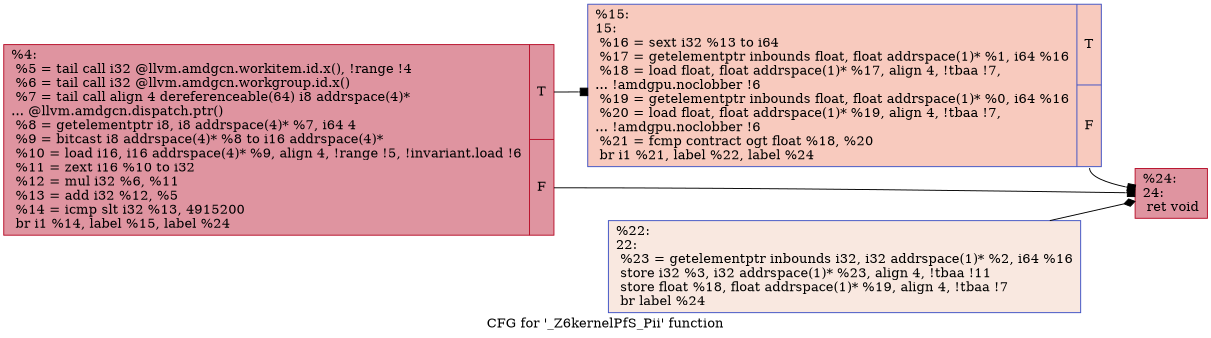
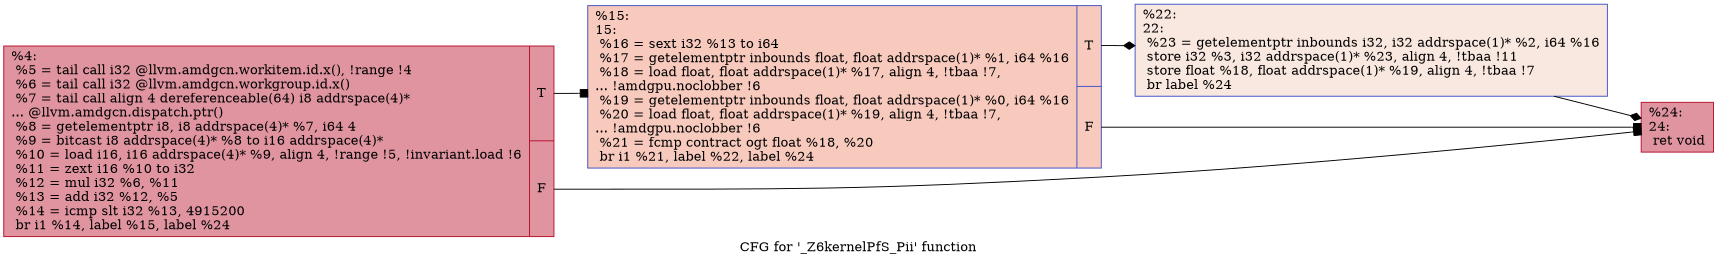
none -> (1112, 46)
